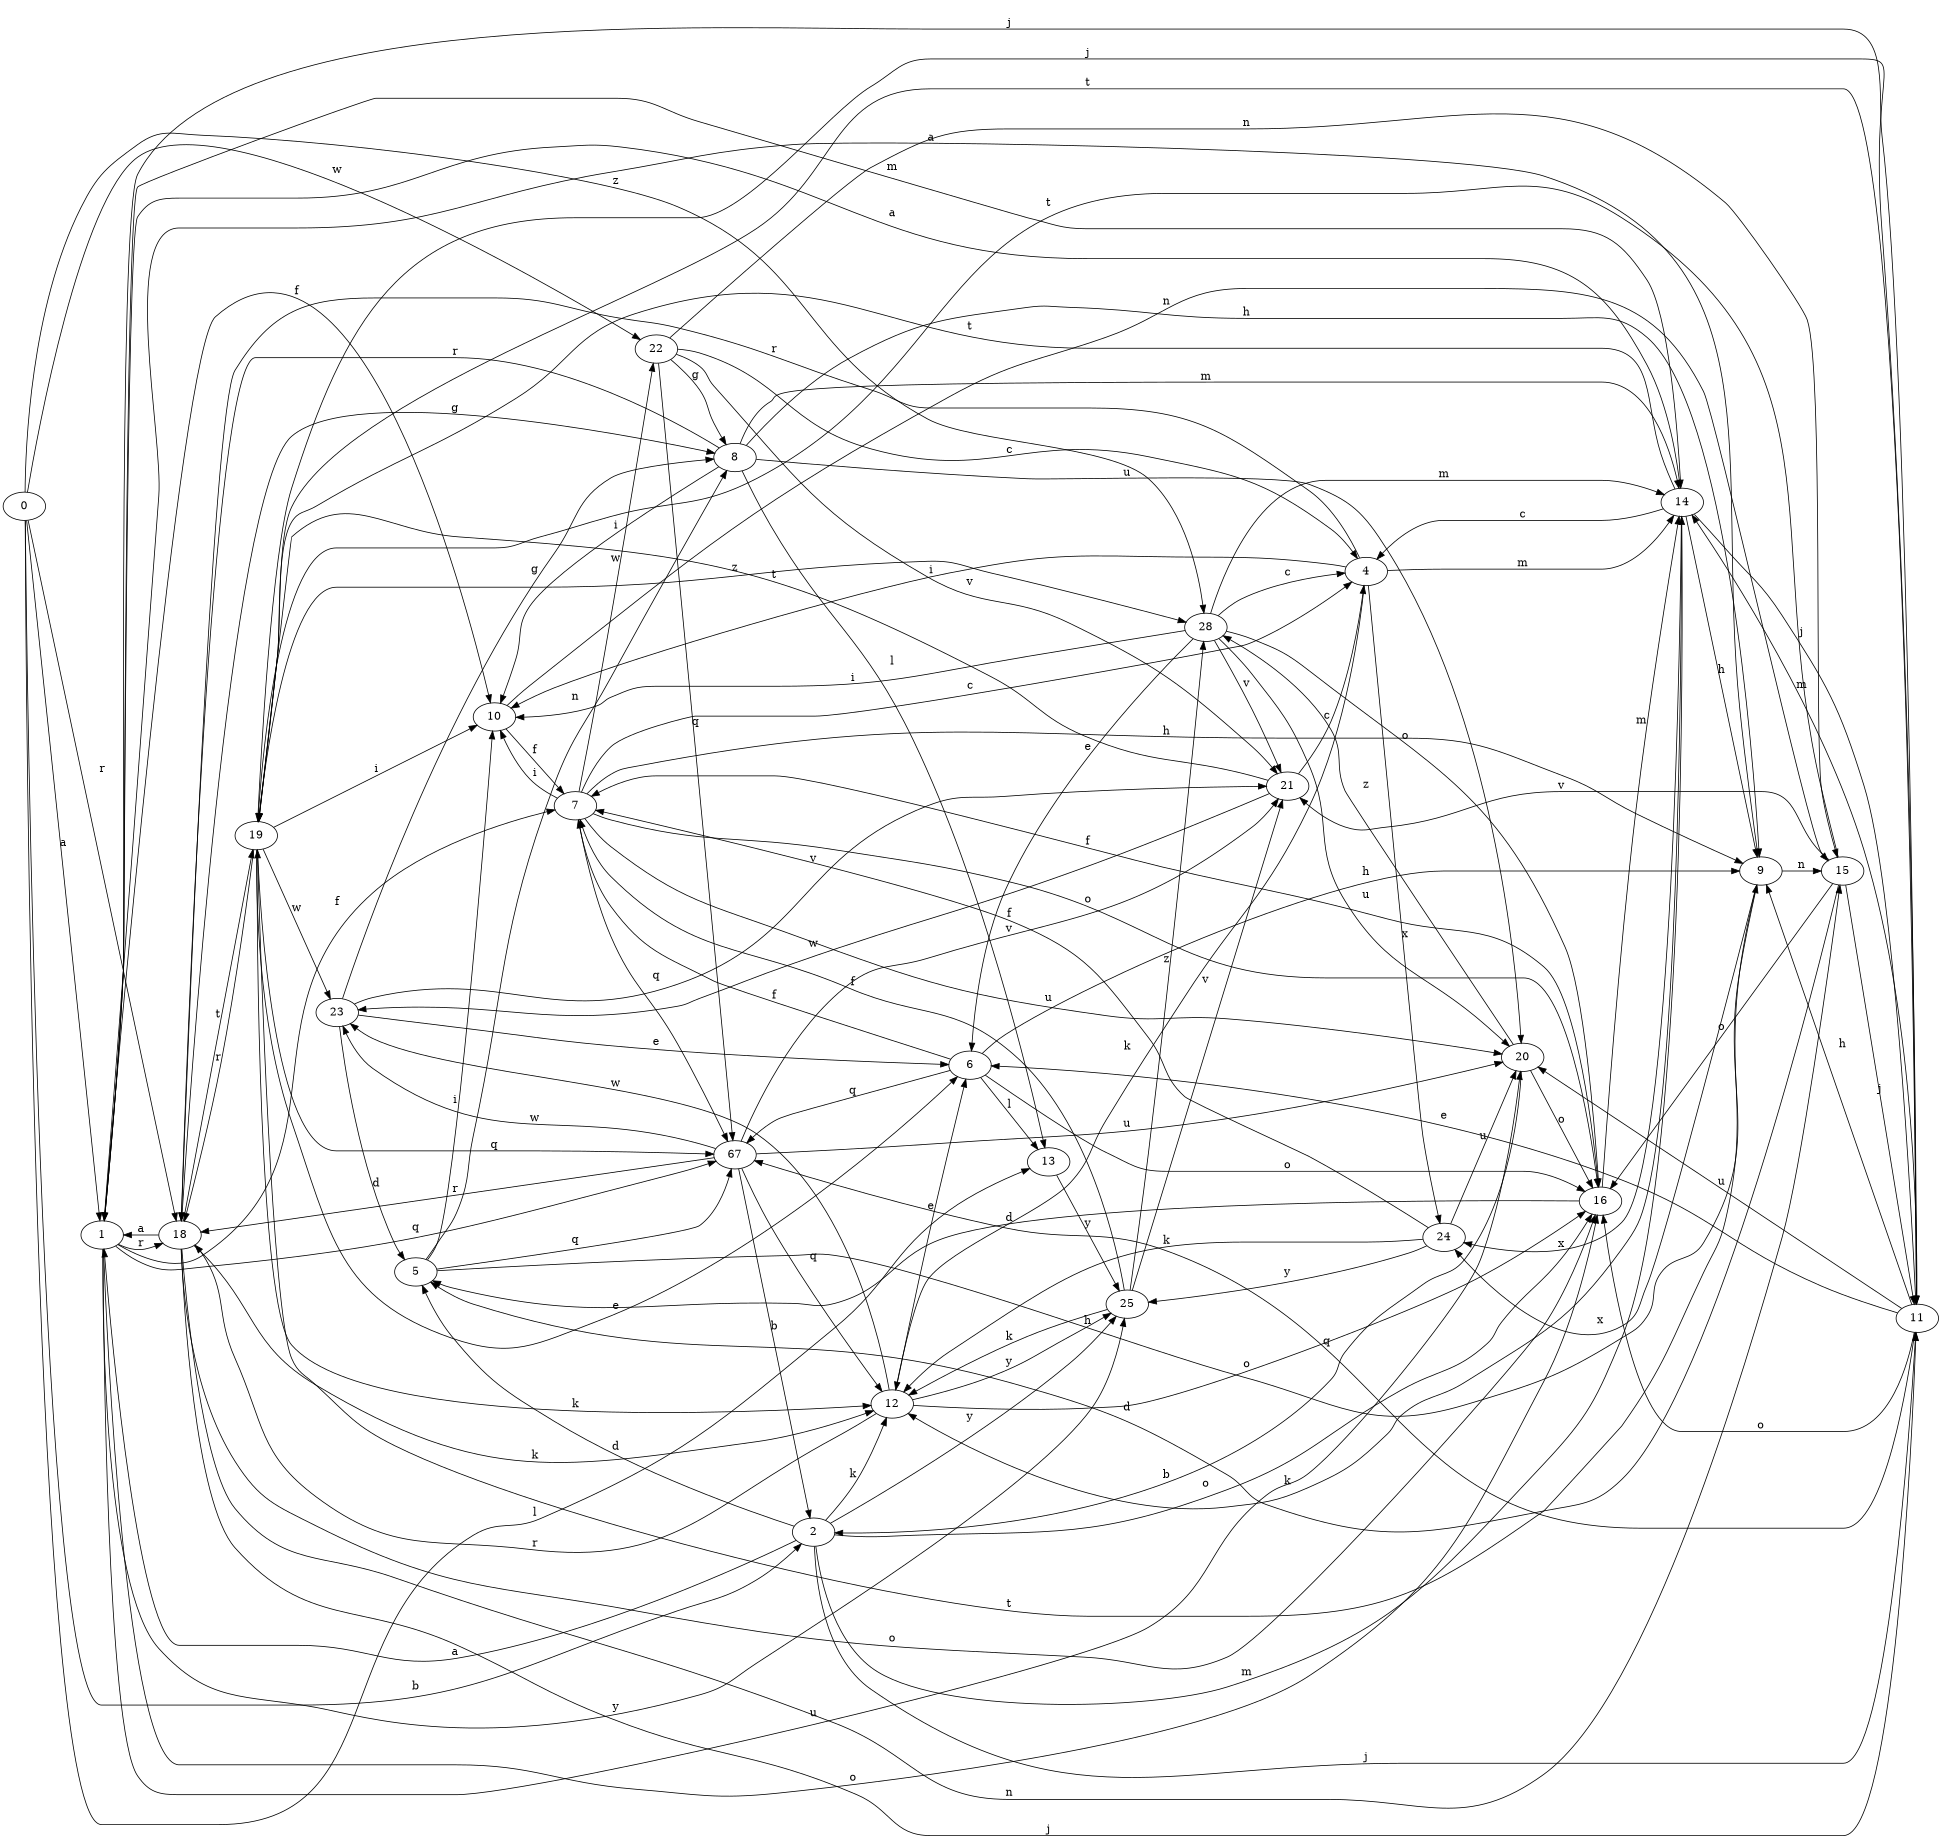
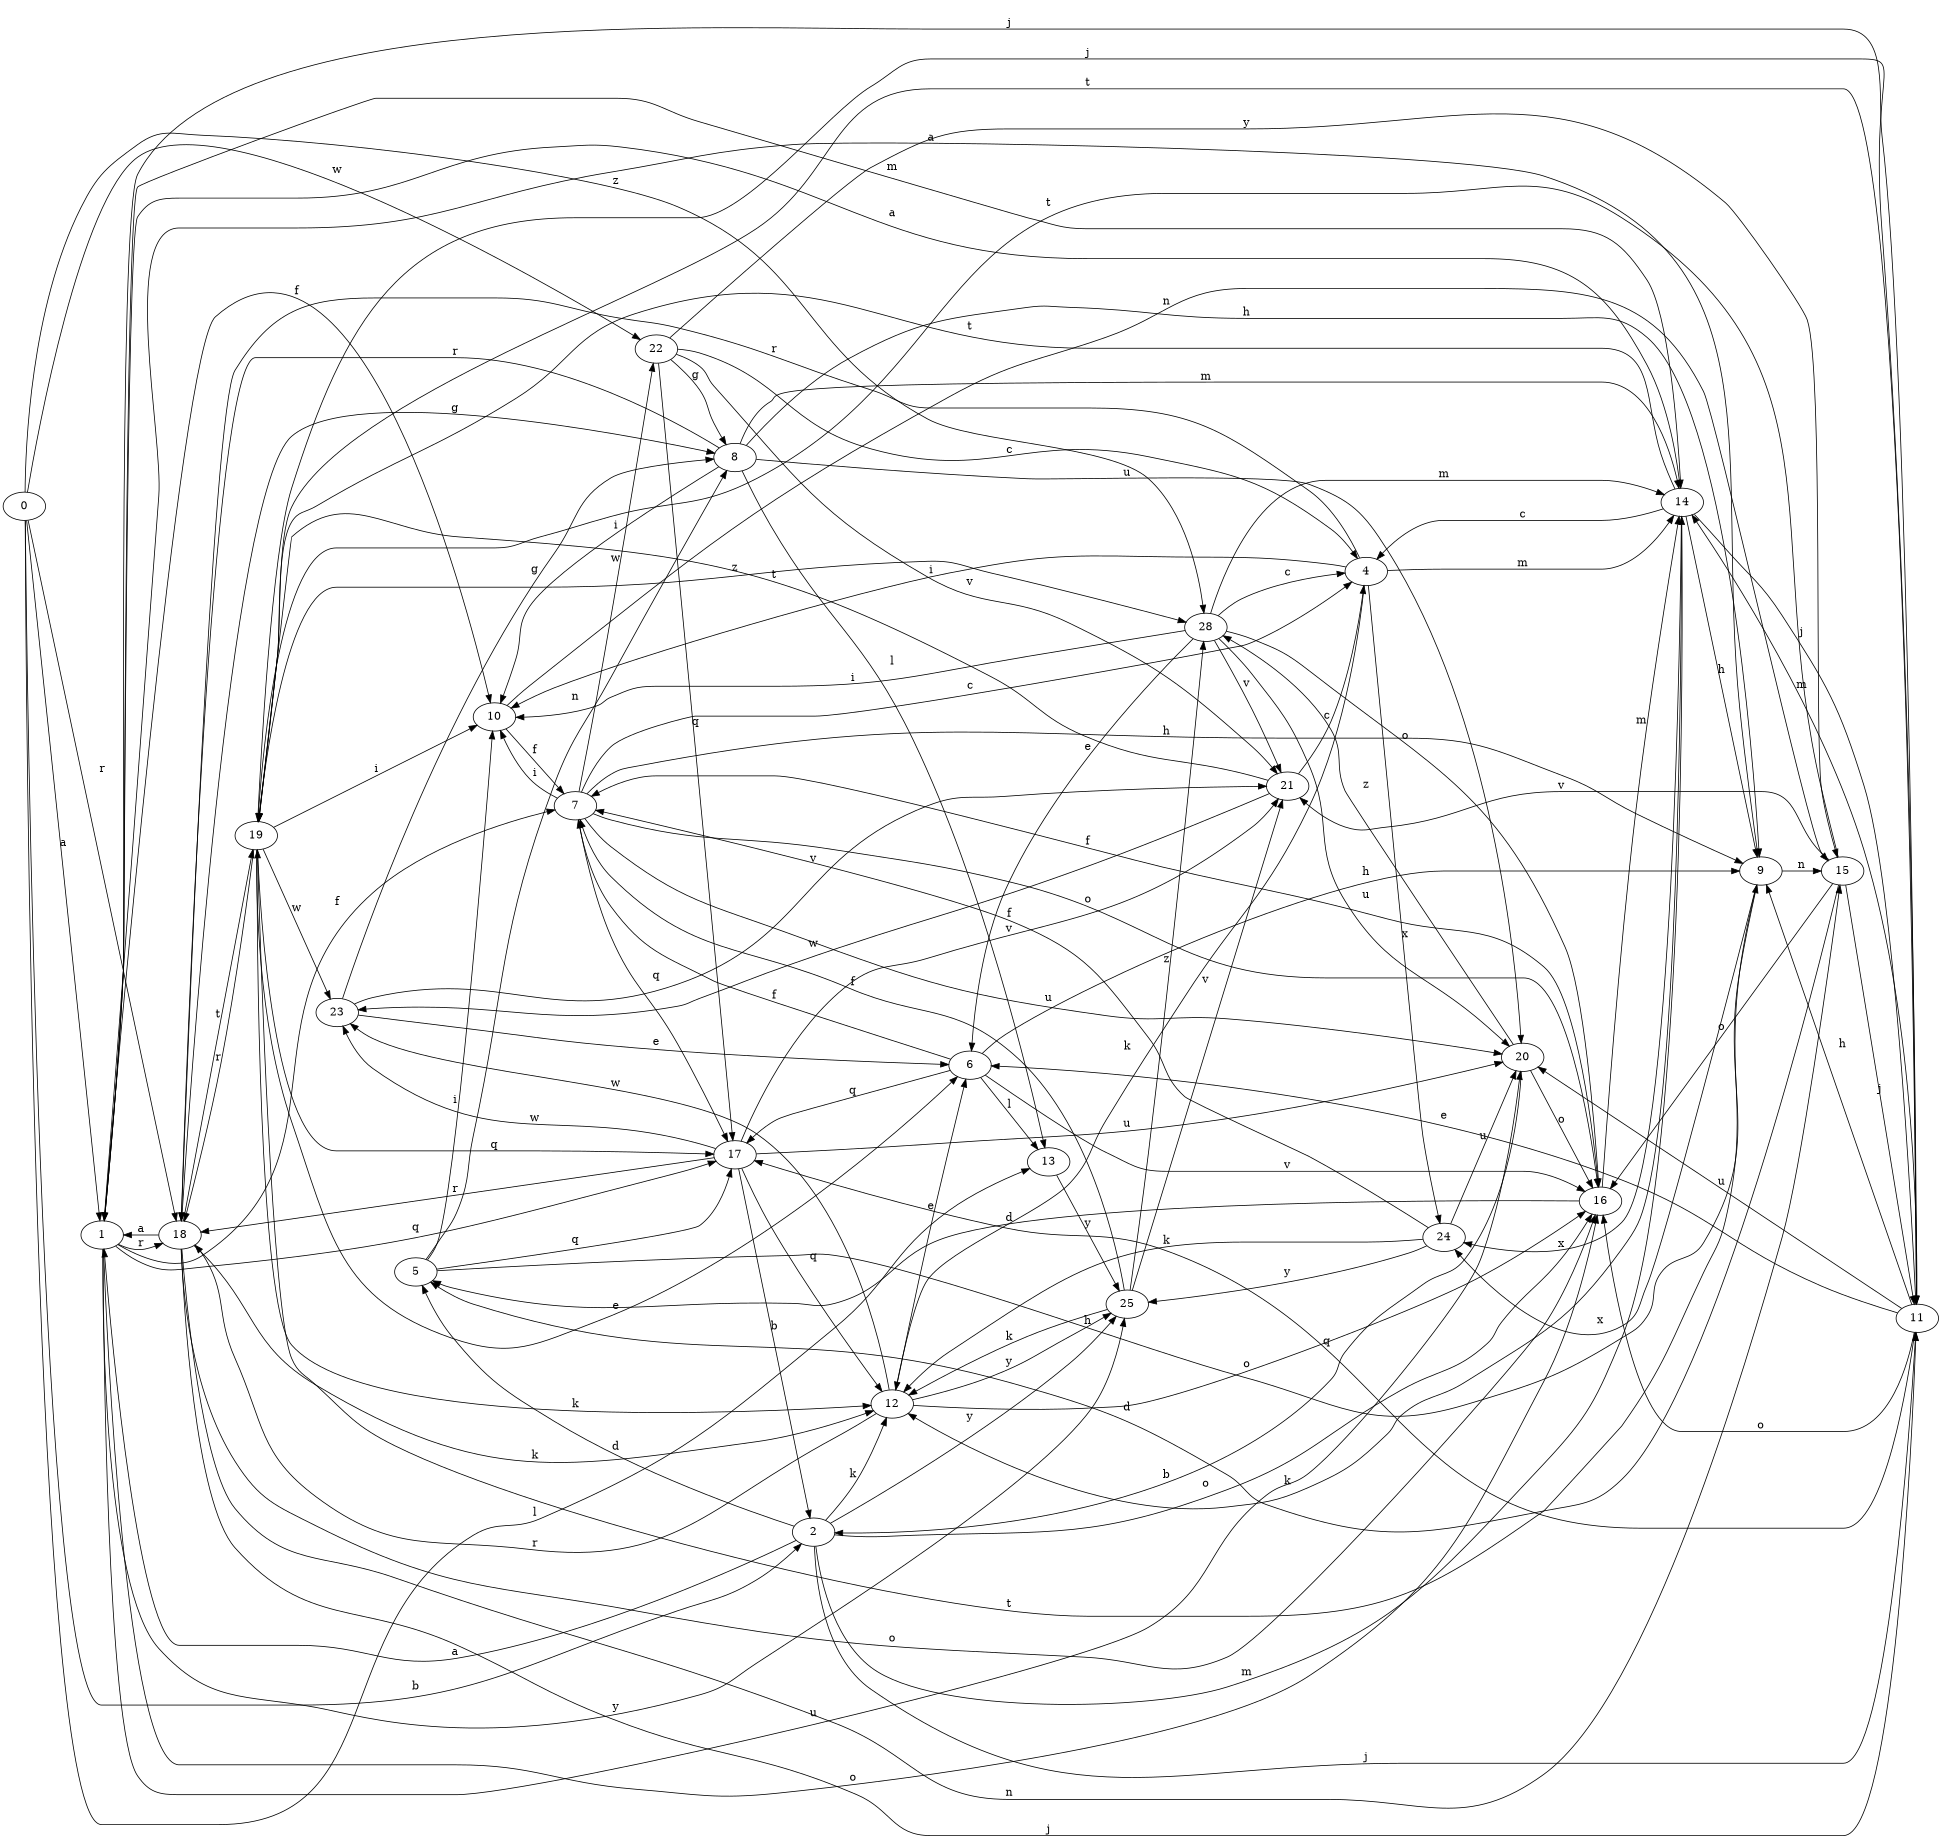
(1247, 123) -> (1247, 123)
(361, 1142) -> none
(735, 1155) -> (735, 1155)
(1288, 1165) -> (1288, 1165)
